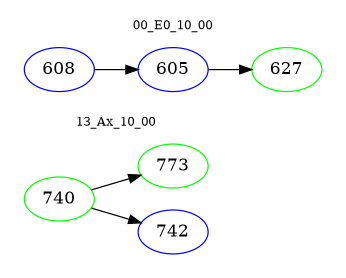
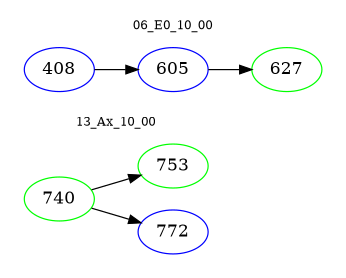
(173, 26) -> (173, 26)
(59, 70) -> (59, 70)
(173, 166) -> (173, 166)
(173, 232) -> (173, 232)
